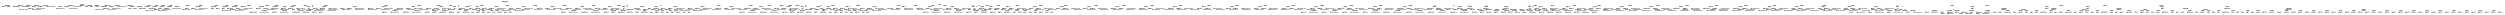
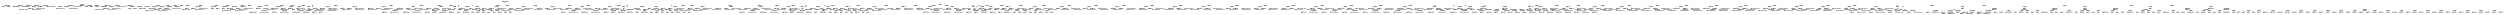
none -> (2187, 10)
